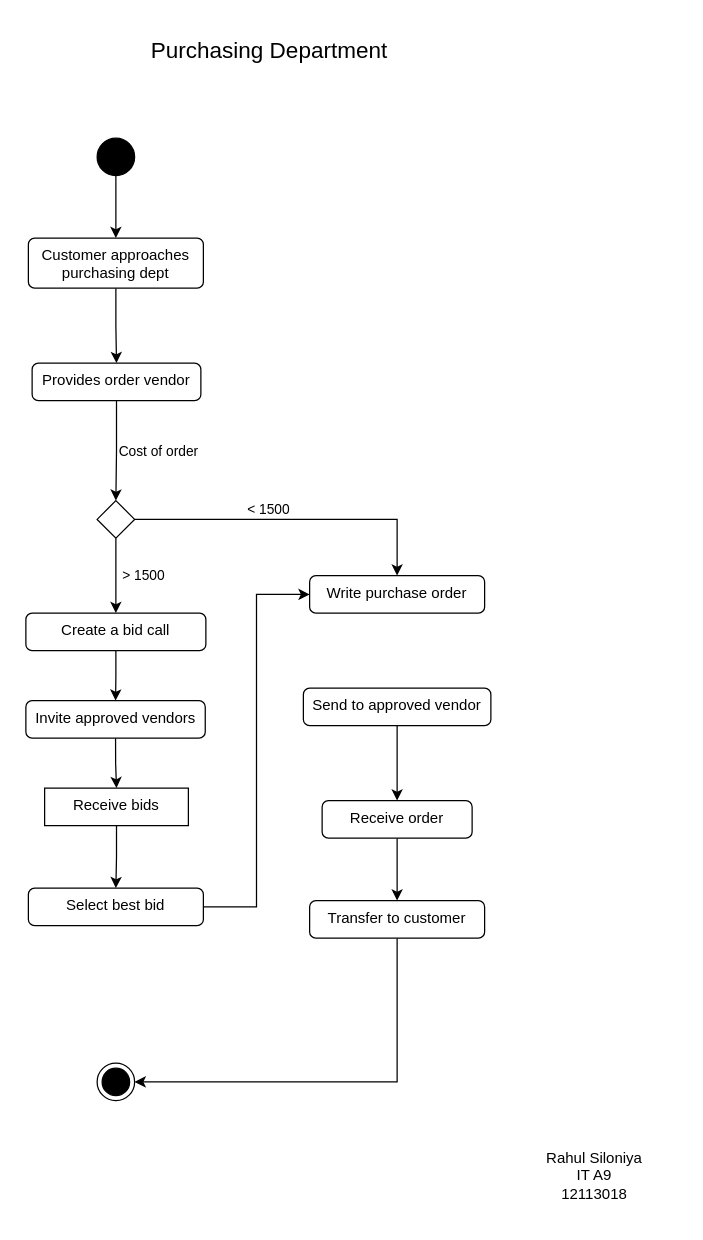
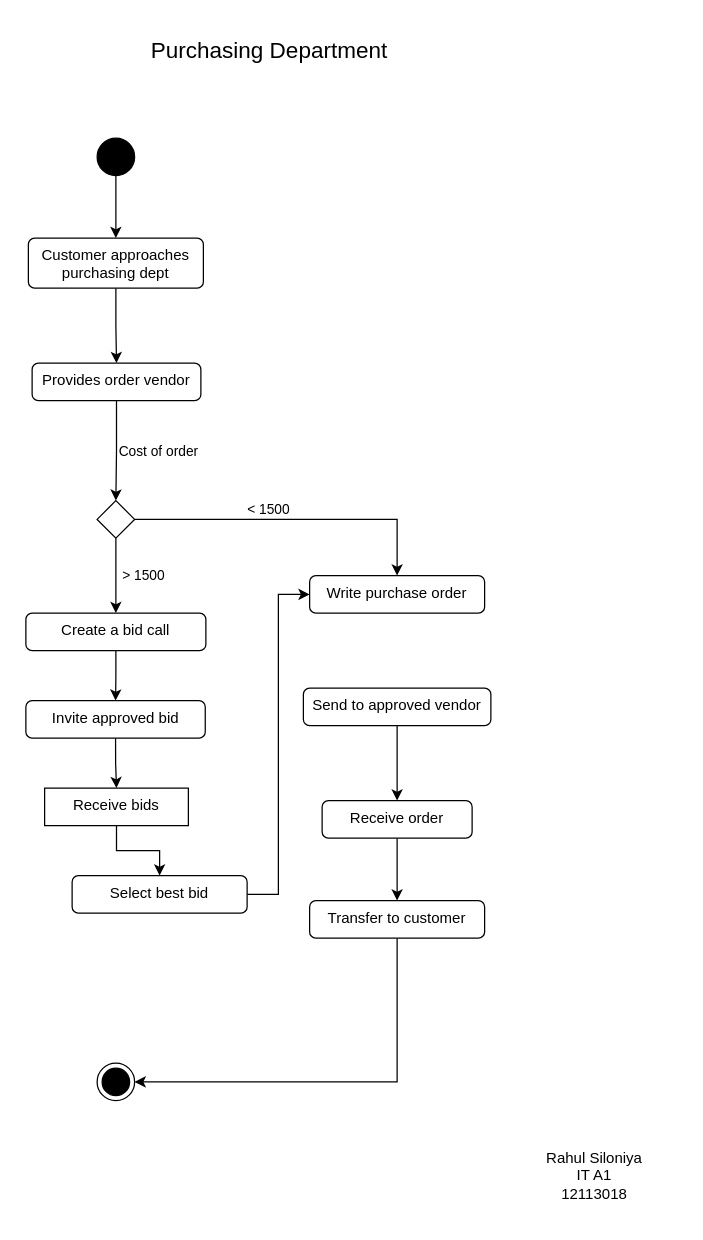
(116, 727) -> (116, 718)
(116, 907) -> (159, 894)
(594, 1176) -> (594, 1176)
